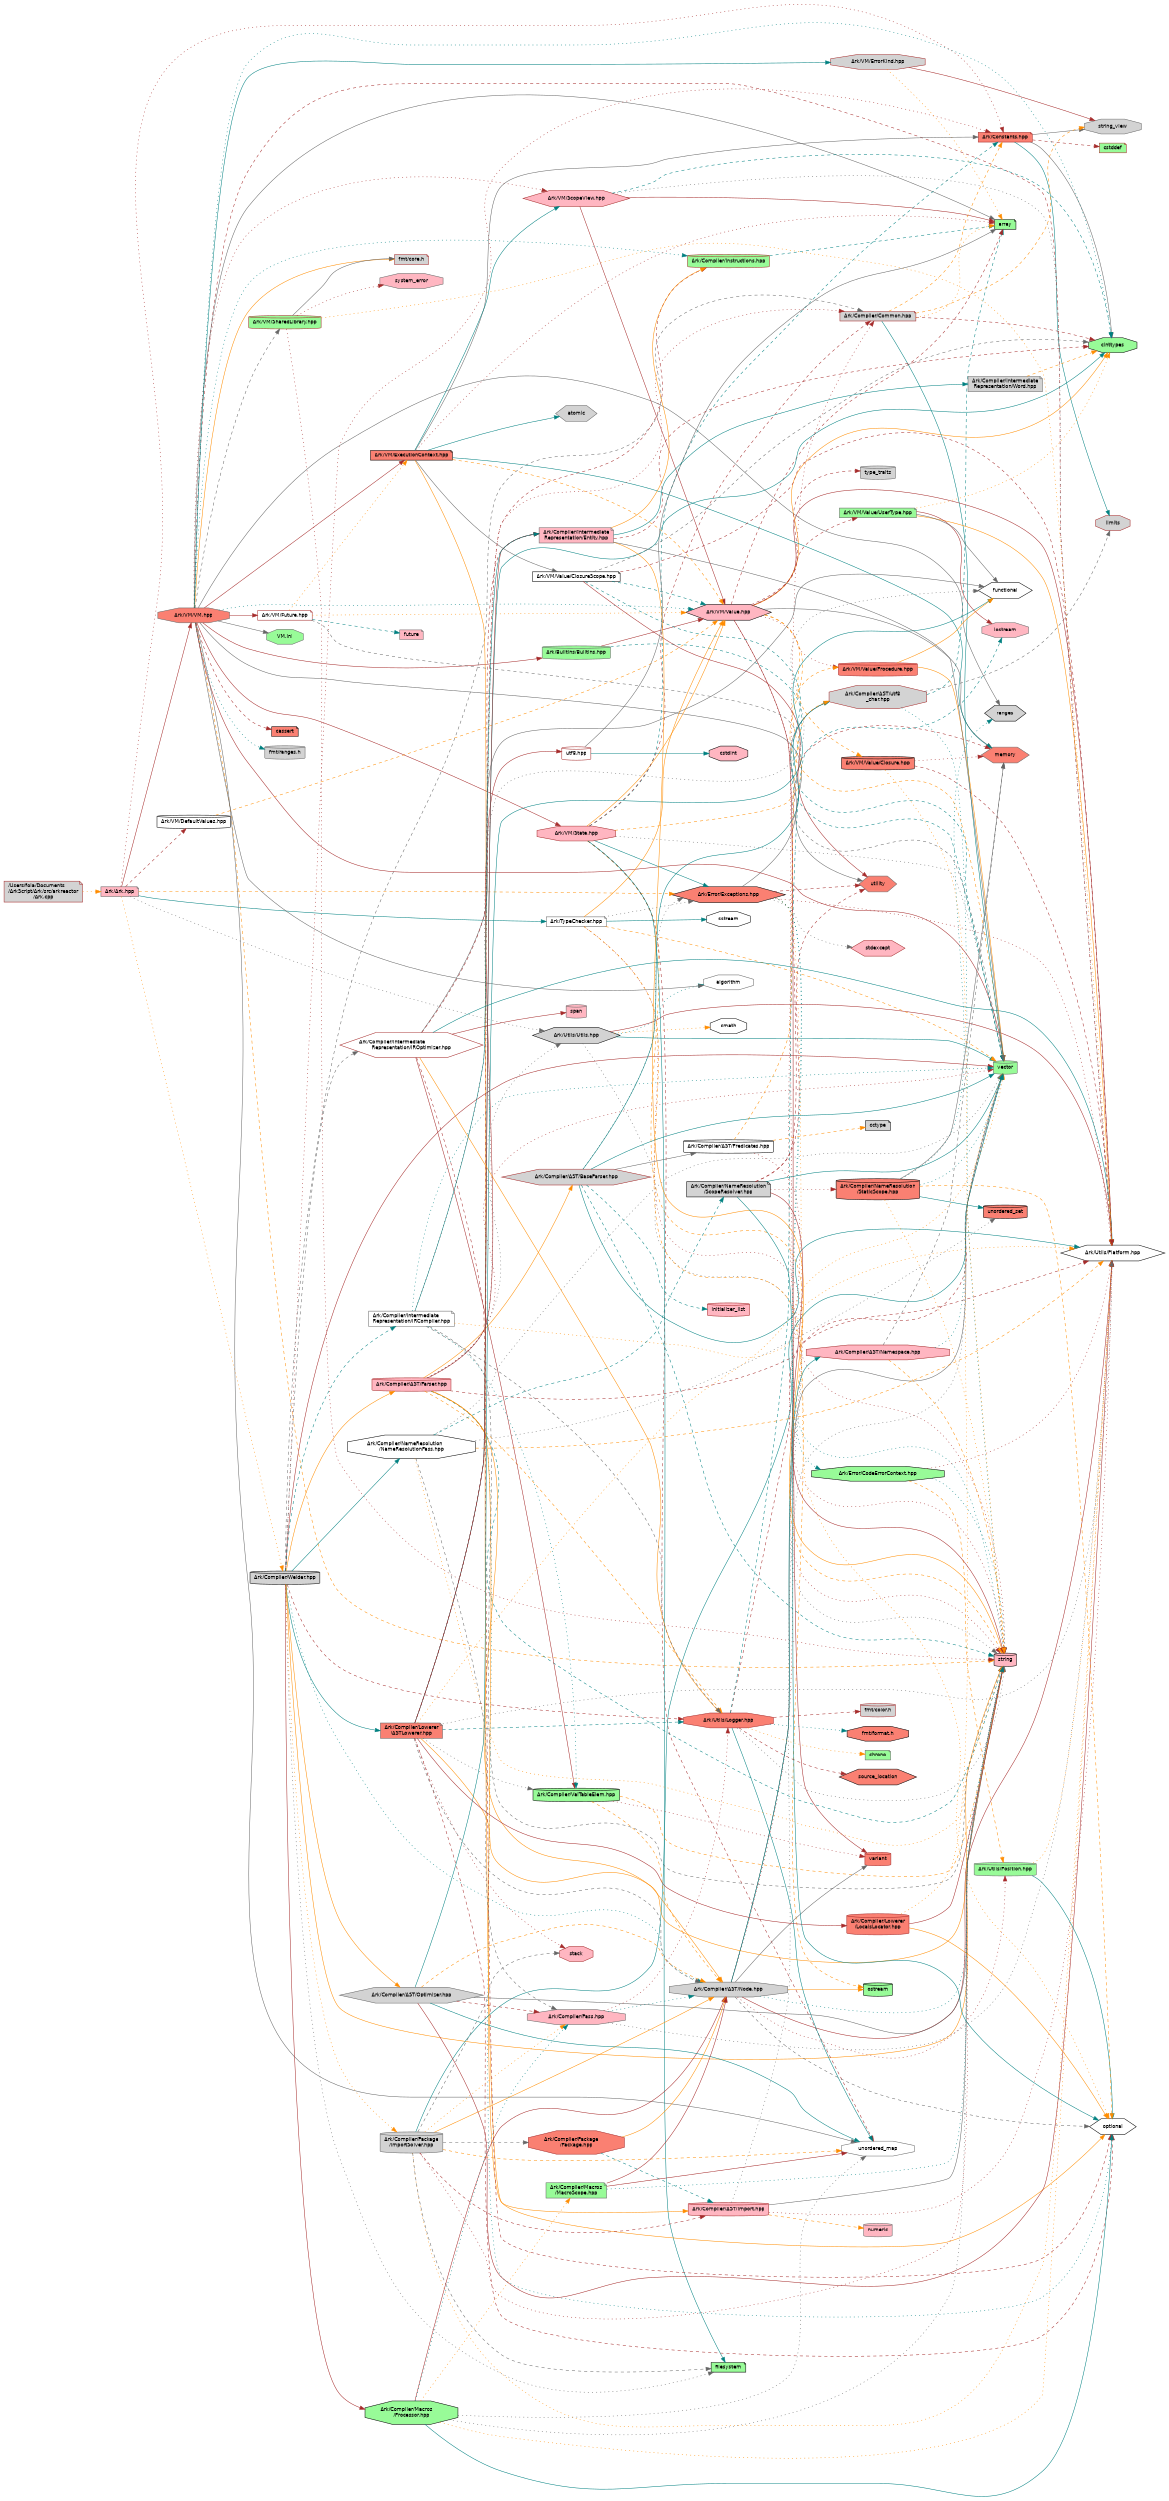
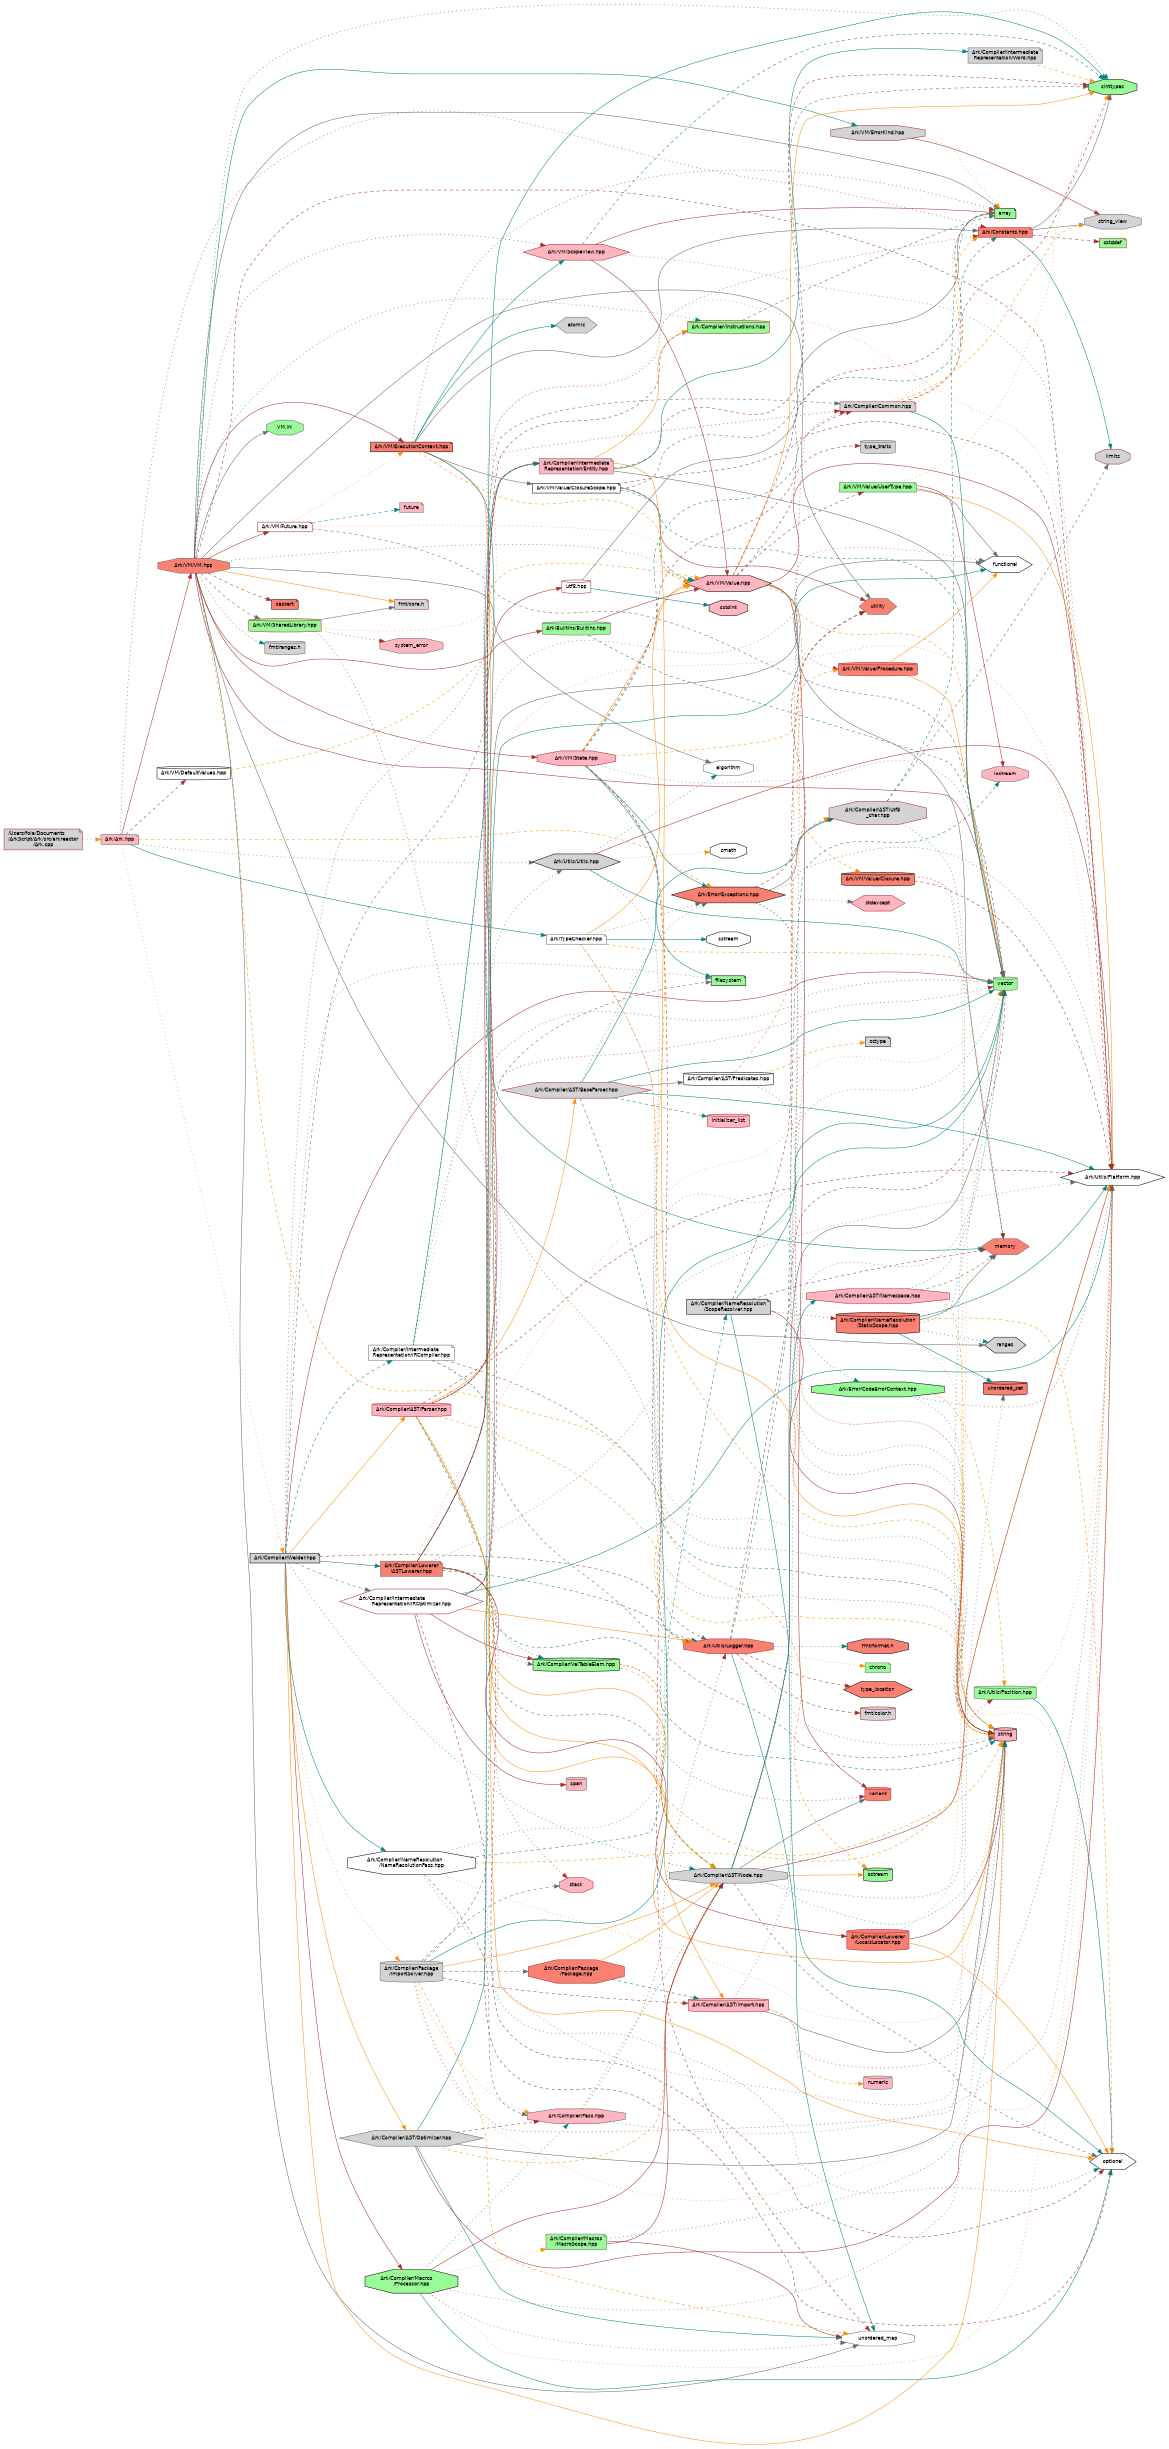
none -> (1025, 1273)
(285, 1578) -> (285, 1558)
(878, 1777) -> (878, 1690)
